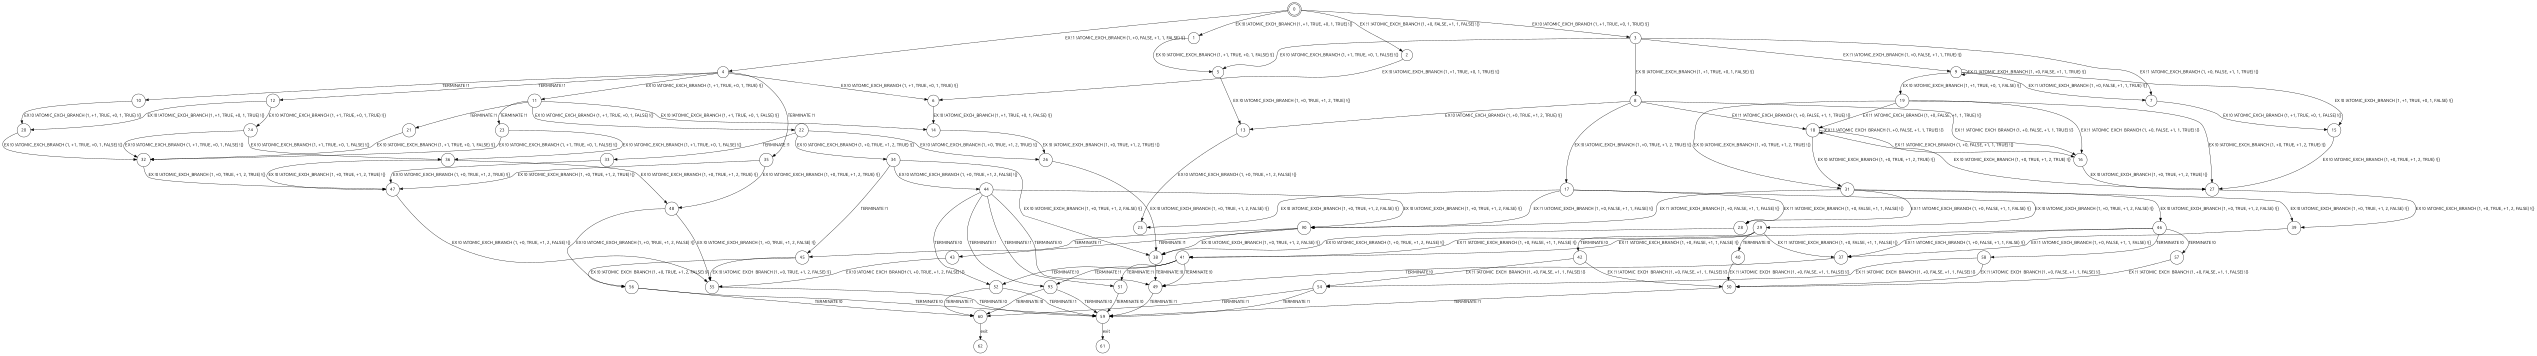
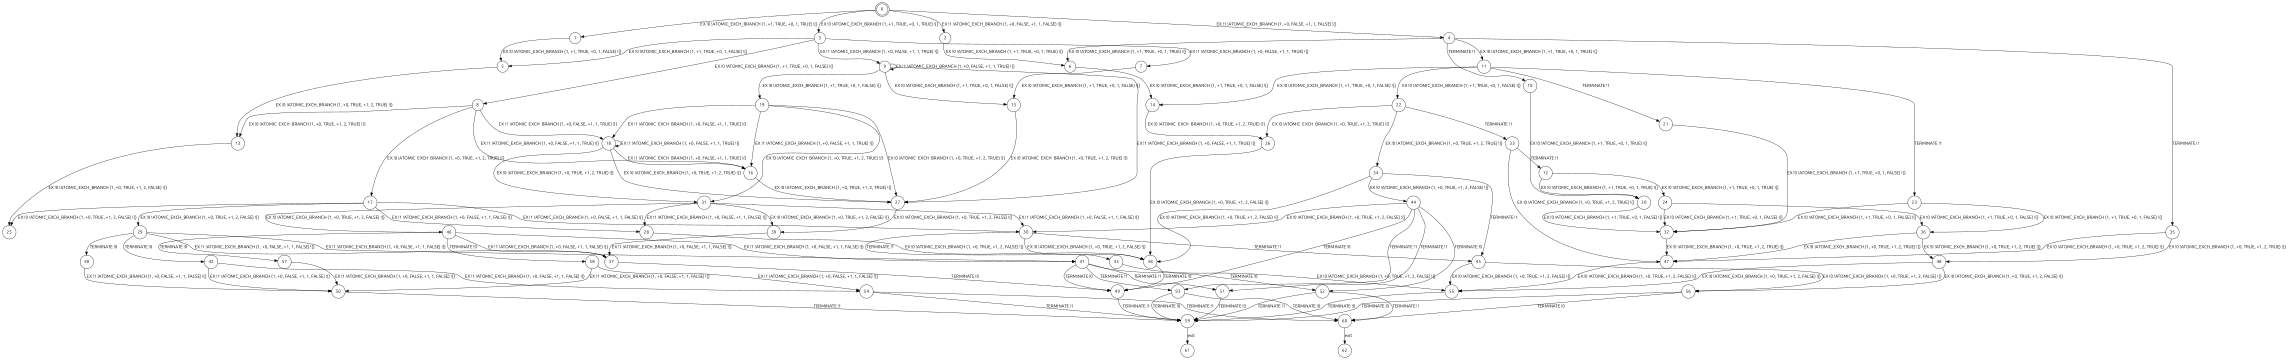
(500, 86) -> (1528, 157)
(2051, 93) -> (1137, 121)
(1304, 228) -> (1026, 232)
